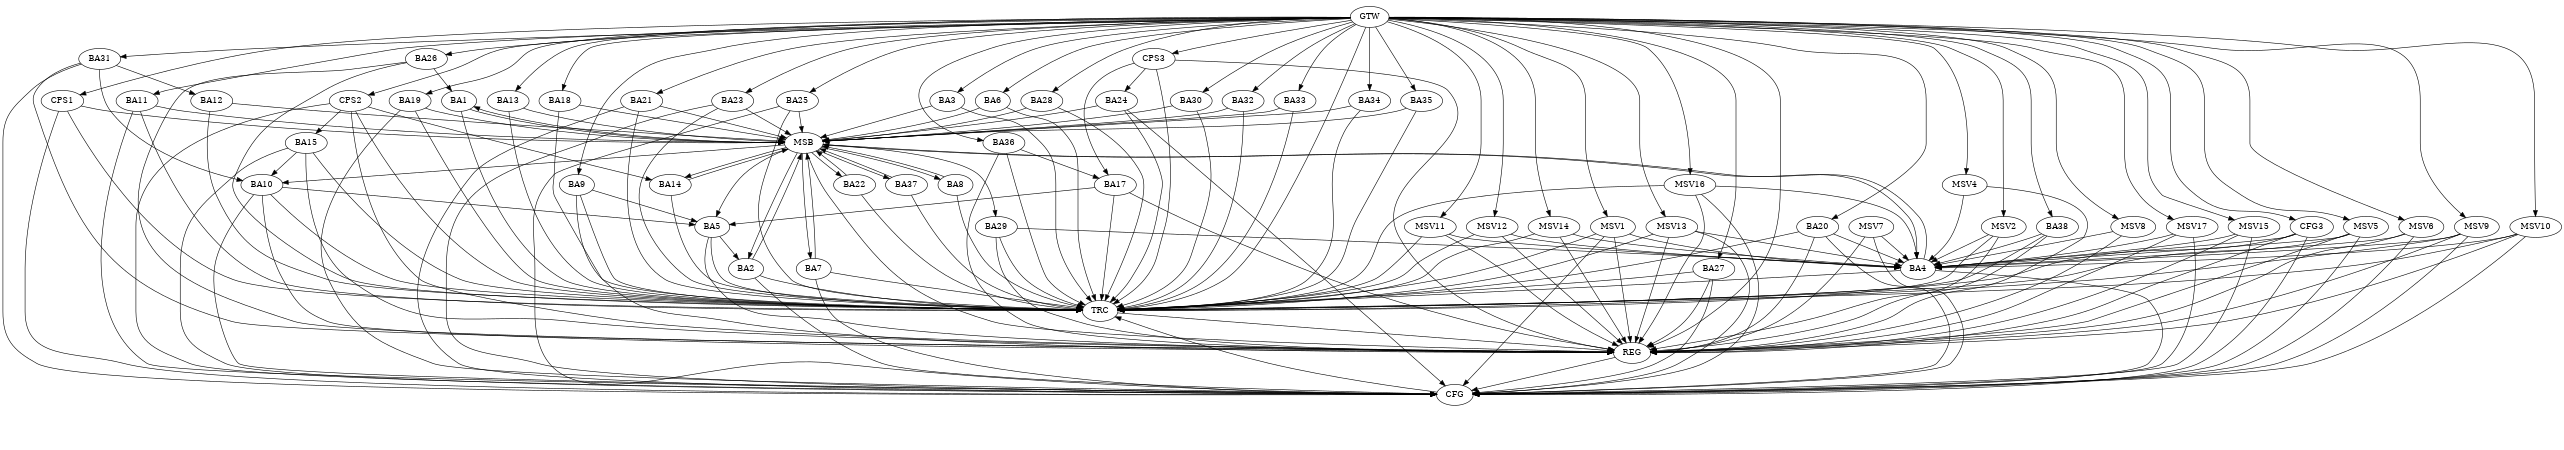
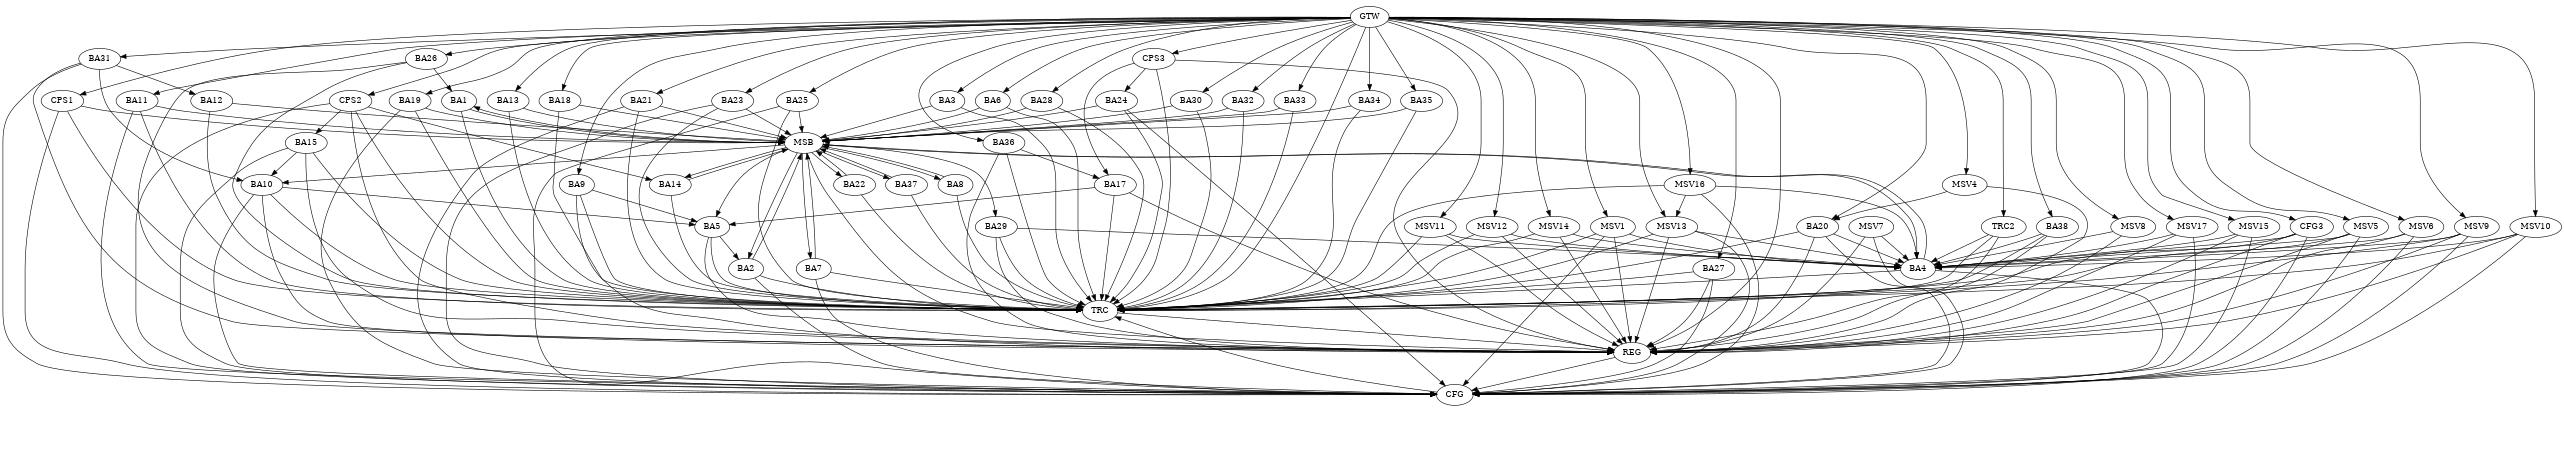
(2004, 227) -> (2004, 227)
(1955, 229) -> (1890, 205)
(1682, 268) -> (1682, 203)
